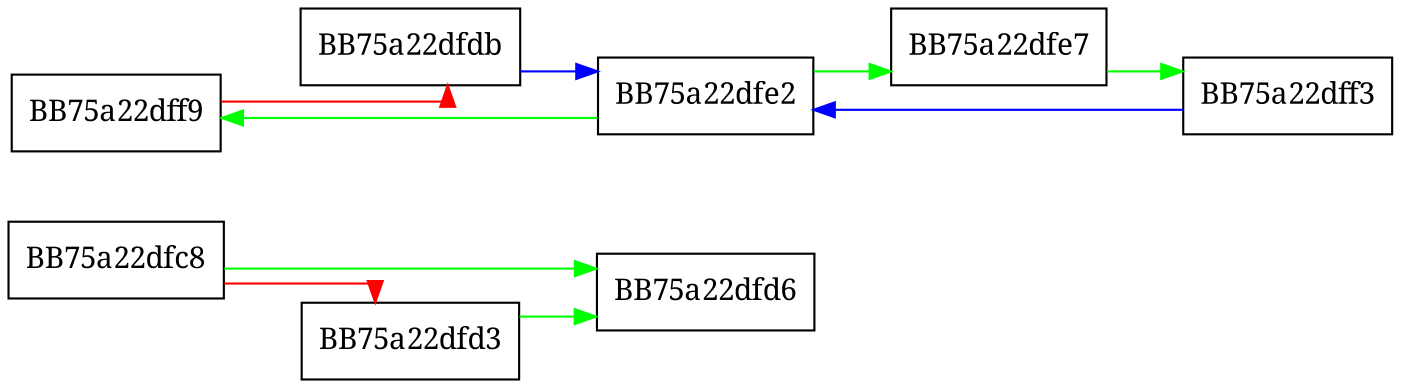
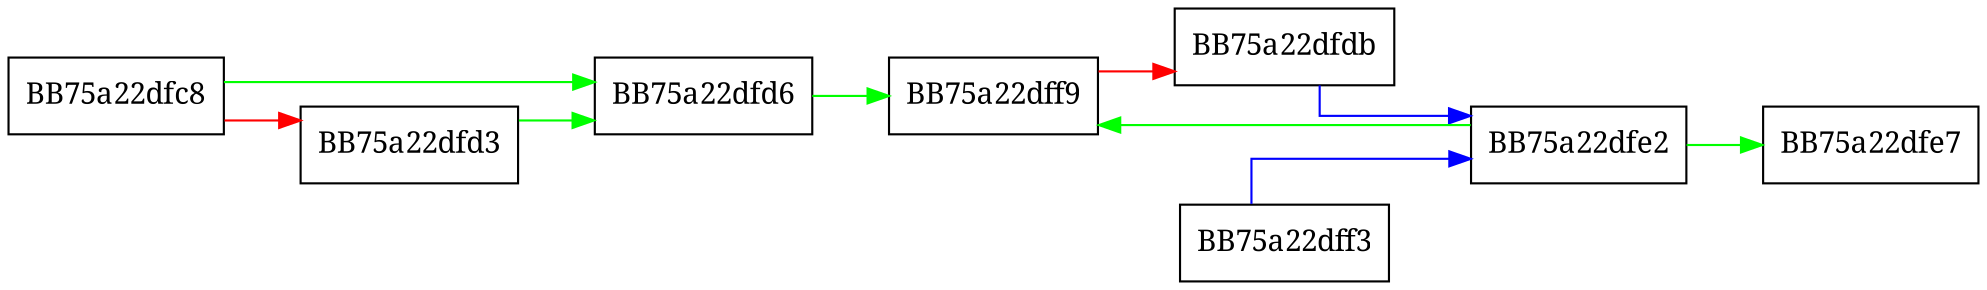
(1134, 71) -> none
none -> (840, 96)
